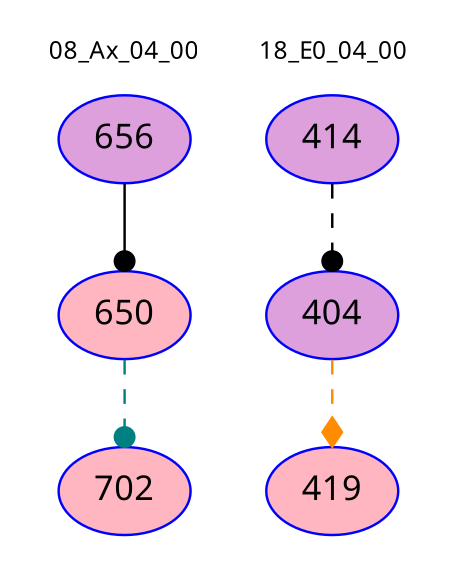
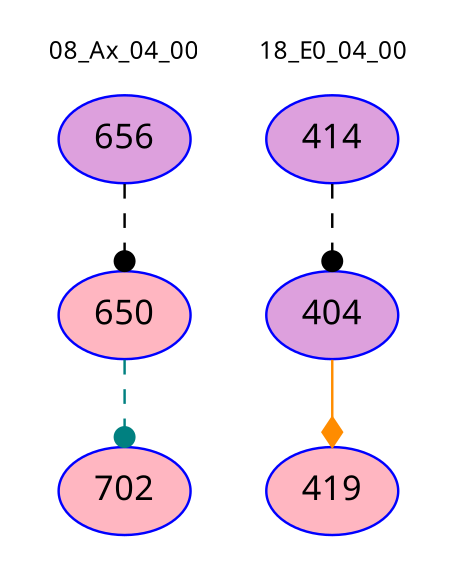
(125, 218) -> (125, 218)
(332, 389) -> (332, 389)
